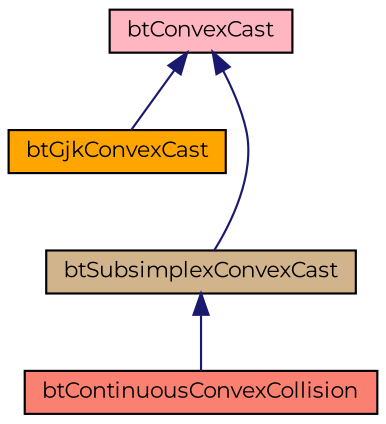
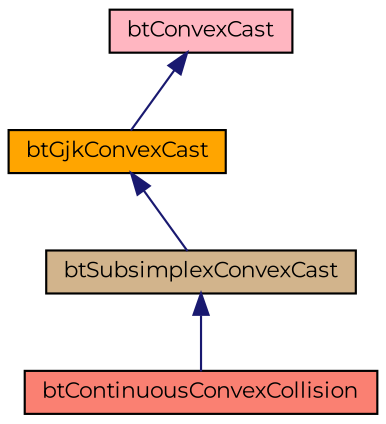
(248, 162) -> (166, 221)
